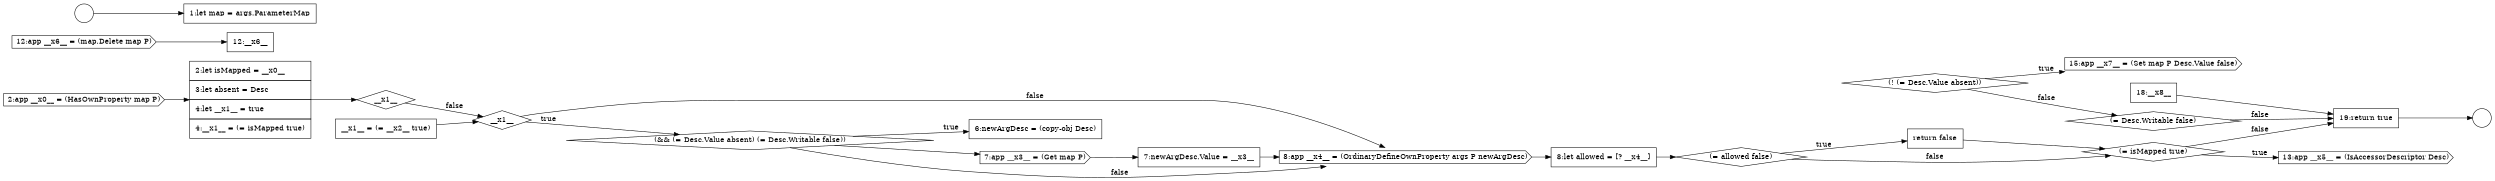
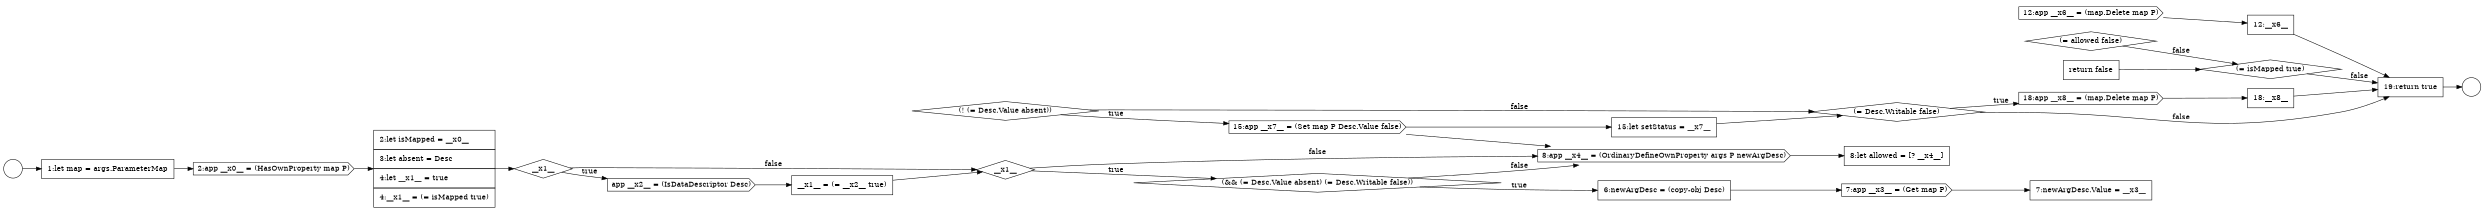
none -> (2339, 54)
none -> (2091, 98)
none -> (1664, 127)
(1841, 147) -> none
(904, 150) -> (1783, 190)
(1267, 157) -> (1476, 140)
(1663, 157) -> none
(2366, 158) -> none
none -> (181, 169)
none -> (681, 185)
